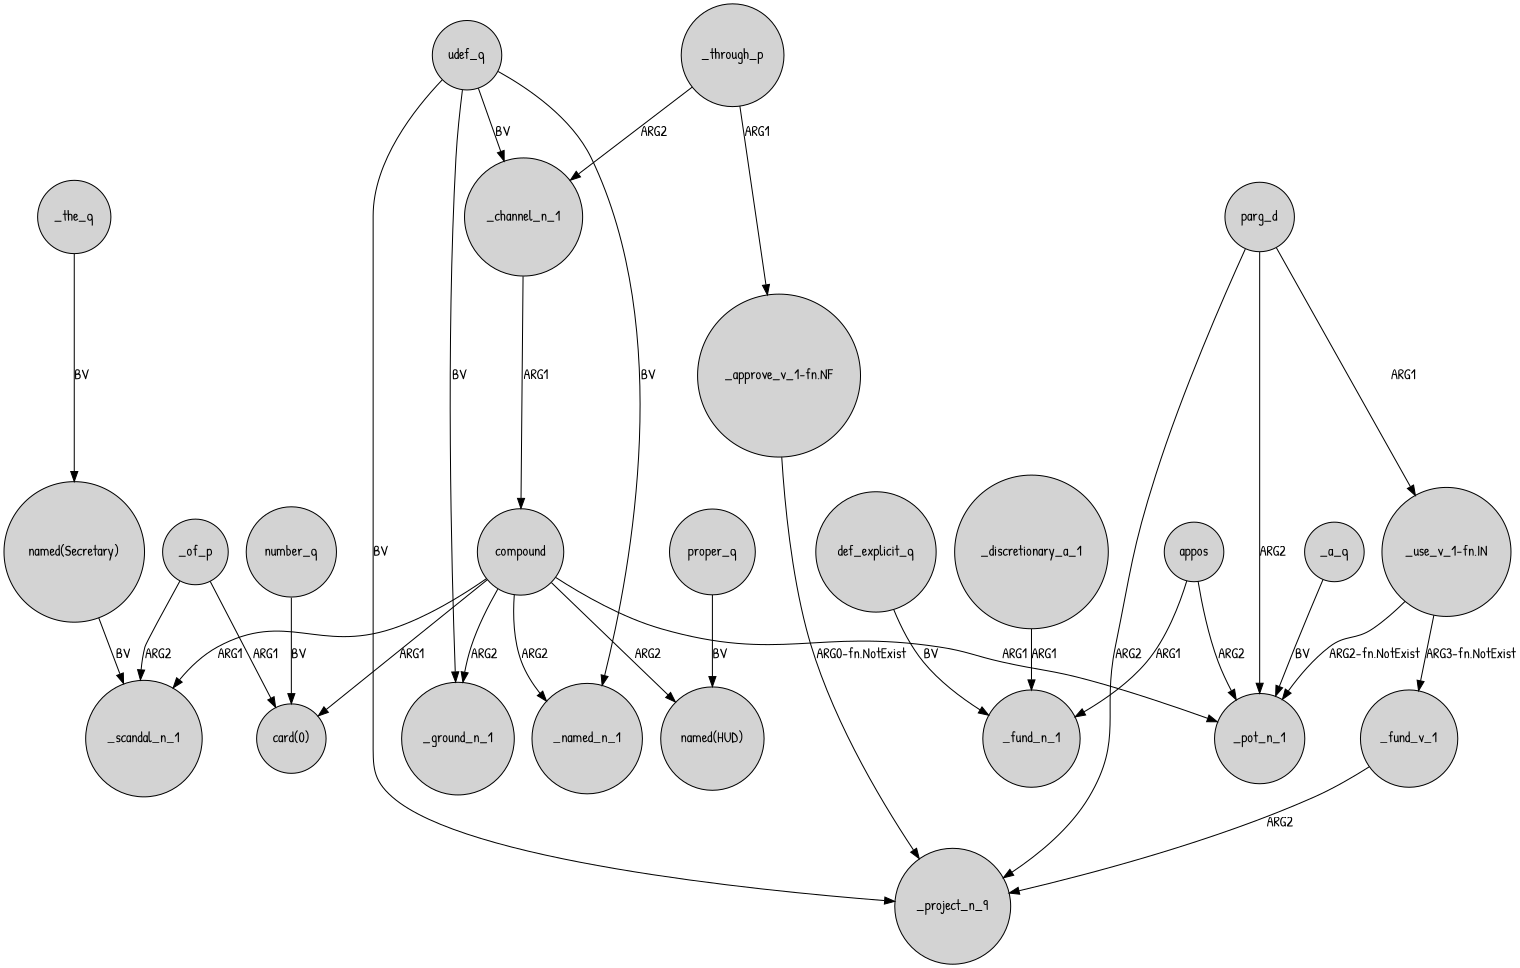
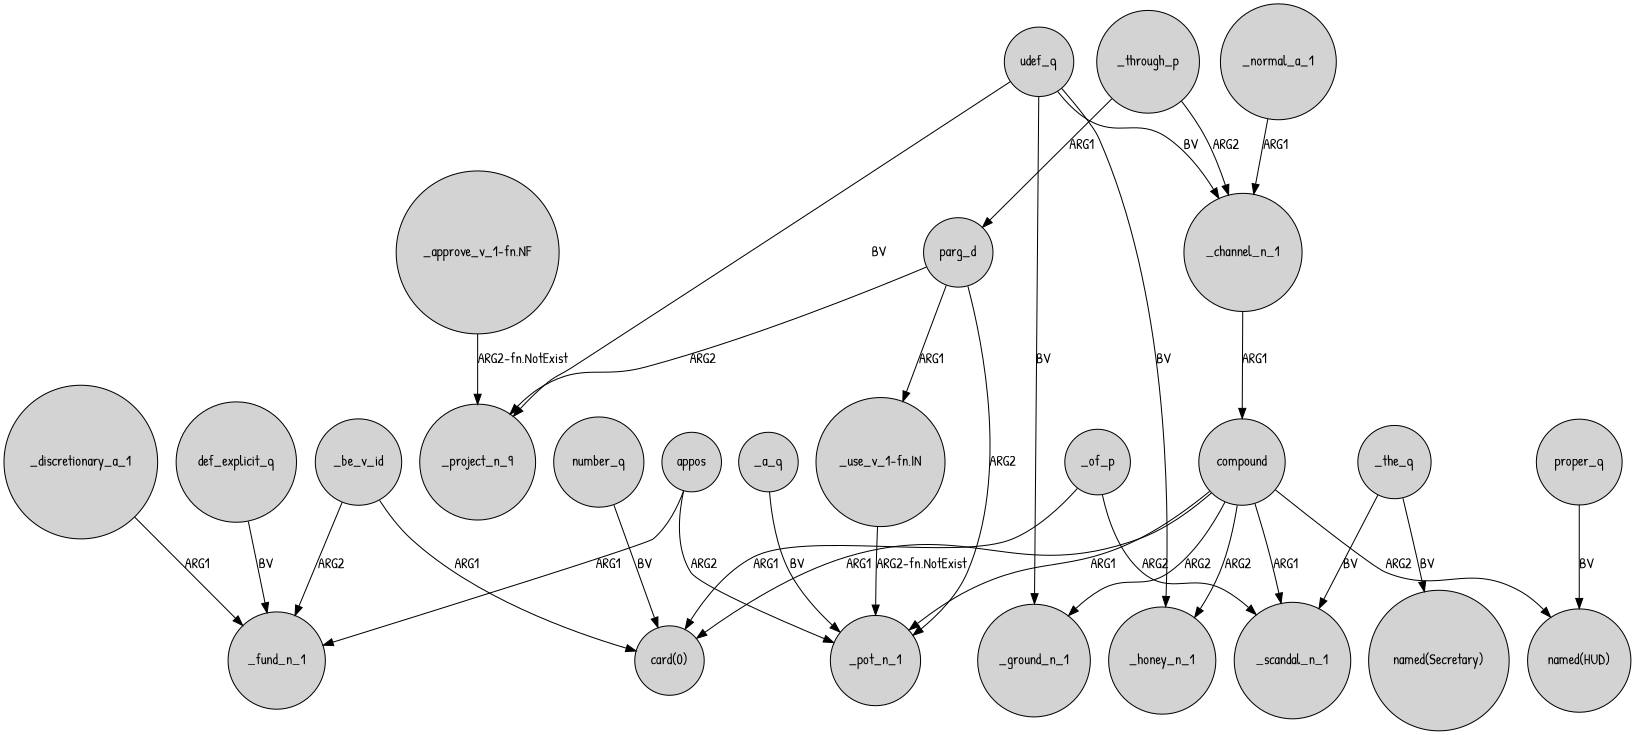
none -> (1278, 62)
(753, 195) -> (1051, 159)
none -> (358, 462)
(109, 646) -> (1354, 542)
(861, 654) -> (523, 360)
(587, 739) -> (1162, 661)
(1409, 739) -> none
